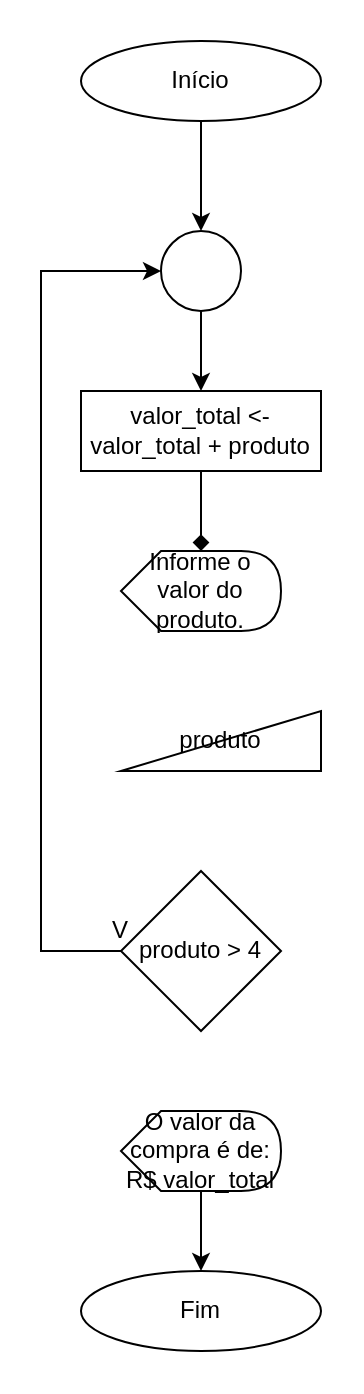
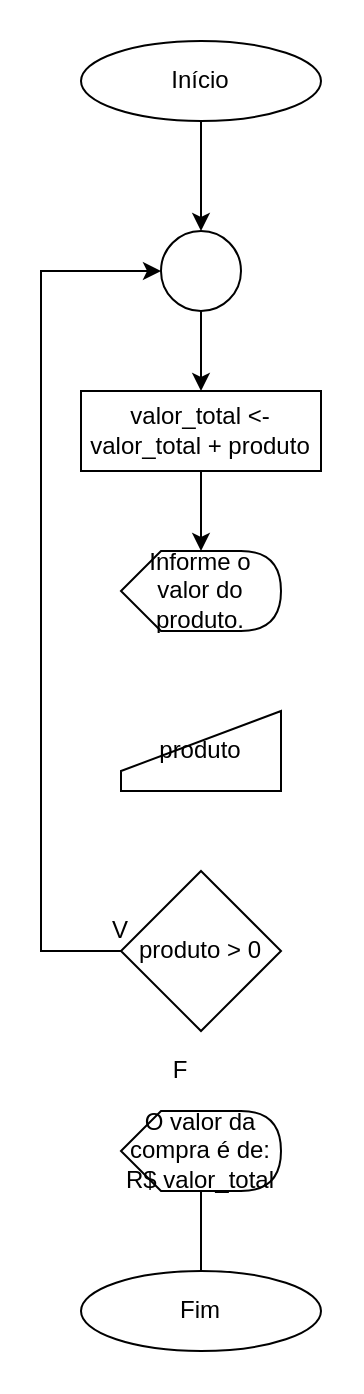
(201, 535) -> (201, 536)
(221, 741) -> (201, 751)
(201, 951) -> (201, 951)
none -> (181, 1071)
(201, 1256) -> (201, 1261)
